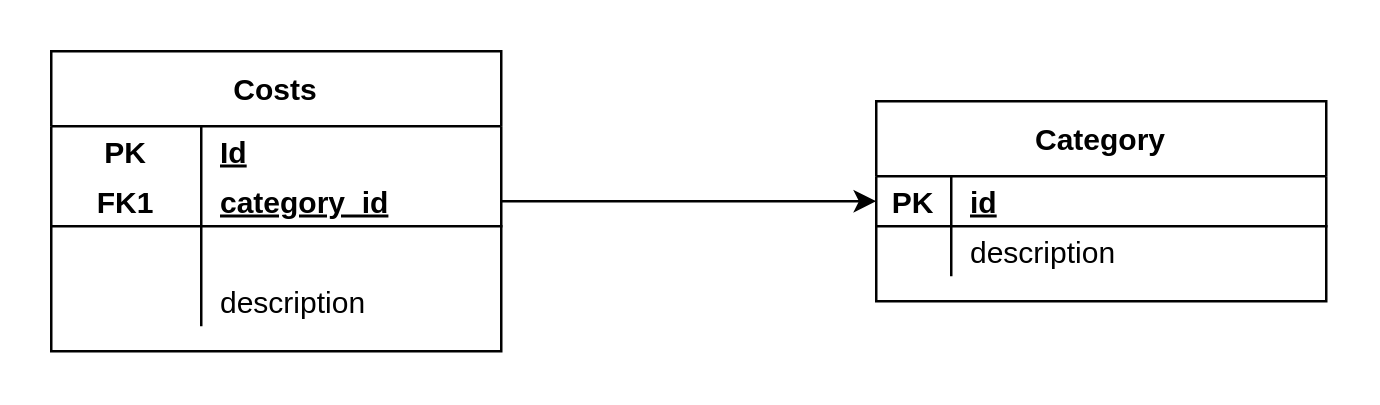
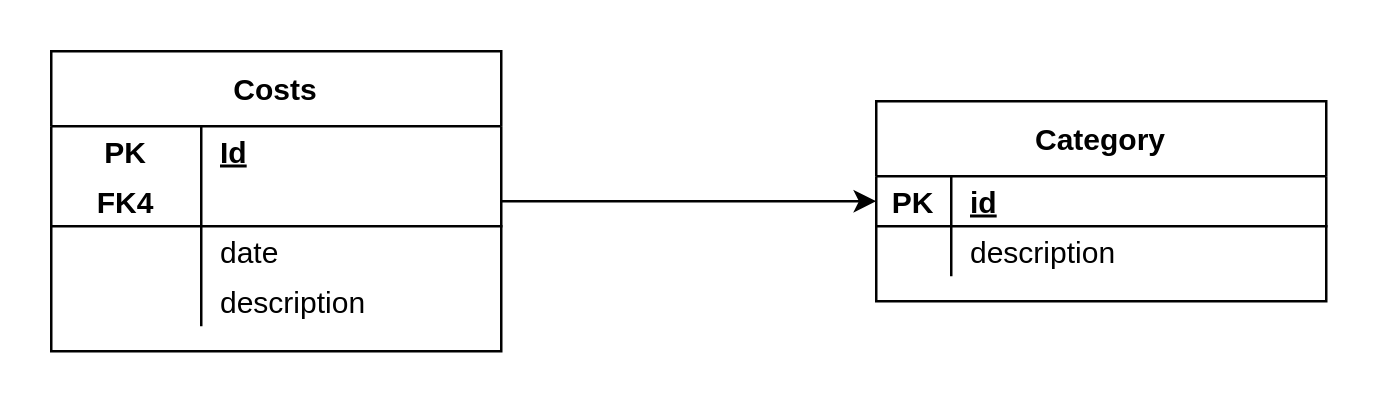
(351, 201) -> none
(125, 203) -> (125, 203)
none -> (351, 251)
